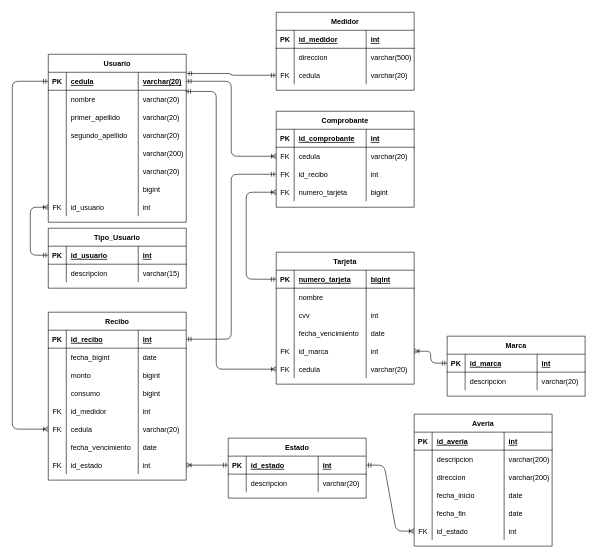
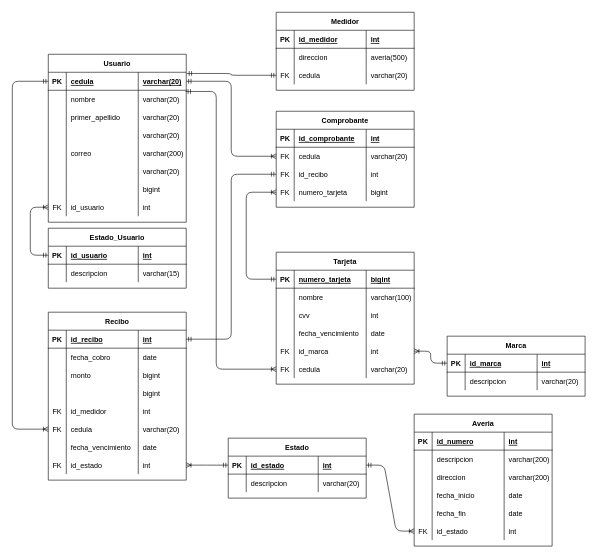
(395, 58) -> (392, 58)
(102, 135) -> none
none -> (102, 153)
(117, 238) -> (117, 238)
none -> (390, 297)
(93, 358) -> (93, 358)
(102, 393) -> none
(453, 442) -> (454, 442)
